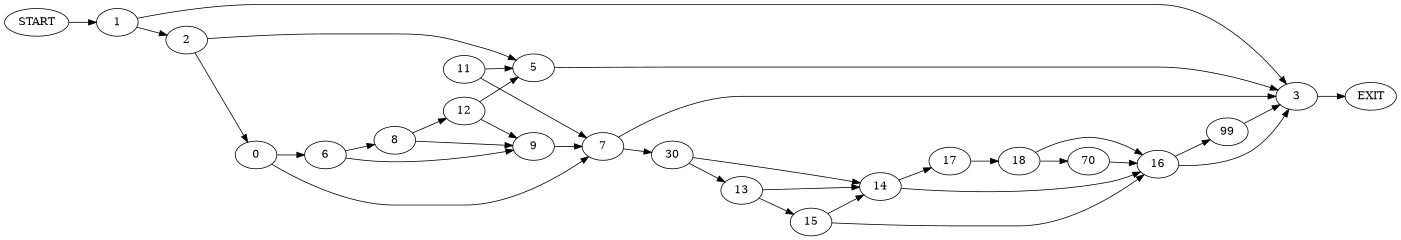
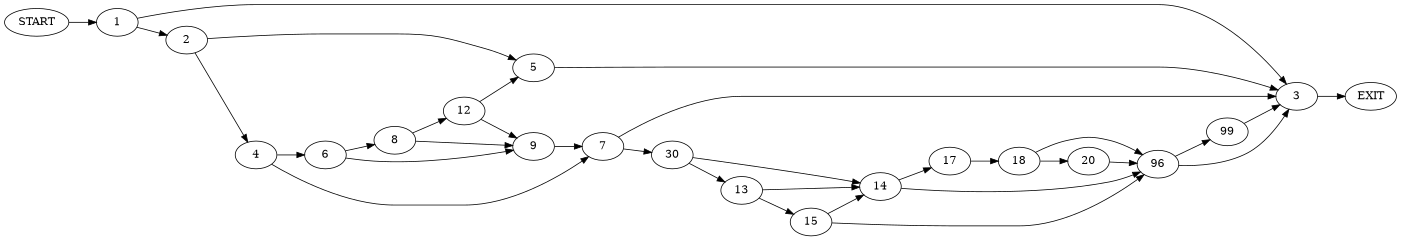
(464, 69) -> none
(256, 155) -> (256, 155)
(1089, 161) -> (1089, 161)
(1158, 164) -> (1158, 164)
